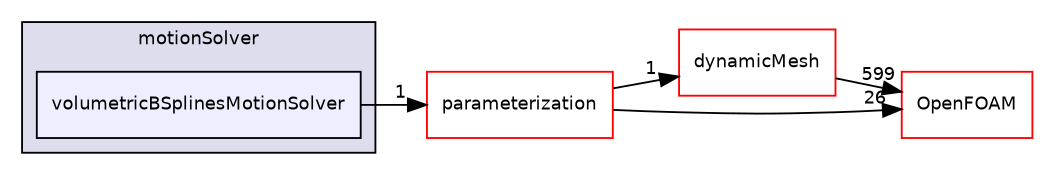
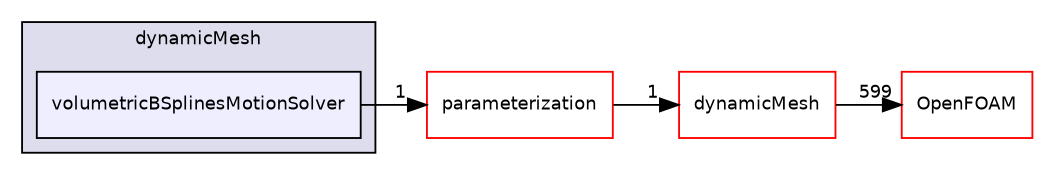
(199, 40) -> (199, 40)
(748, 114) -> none
